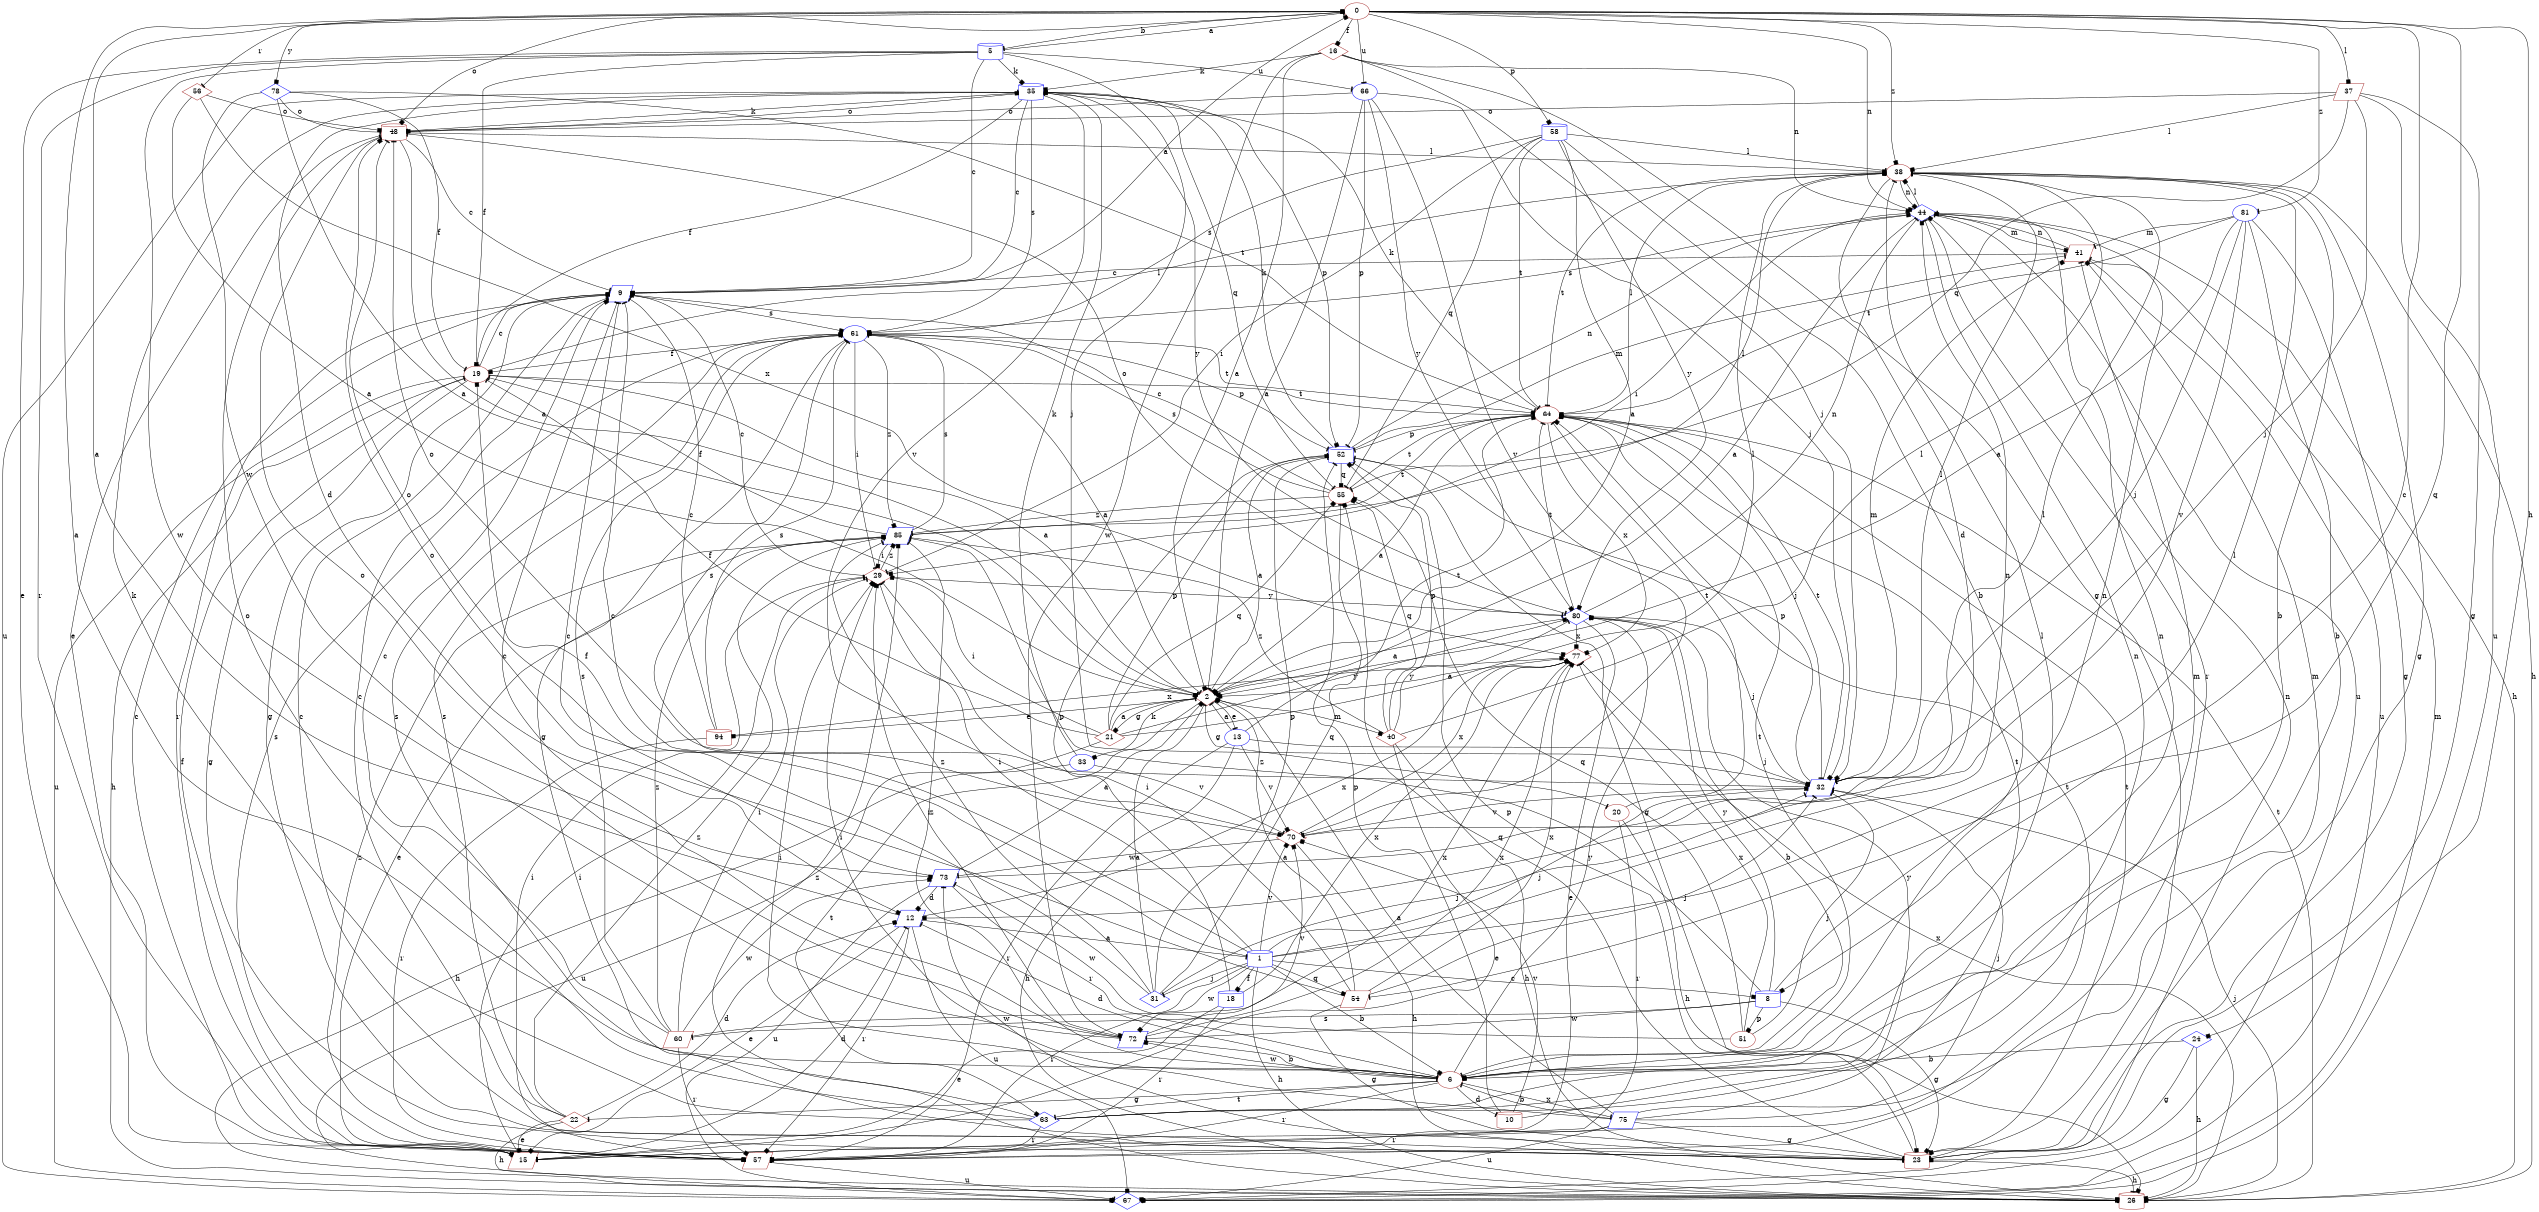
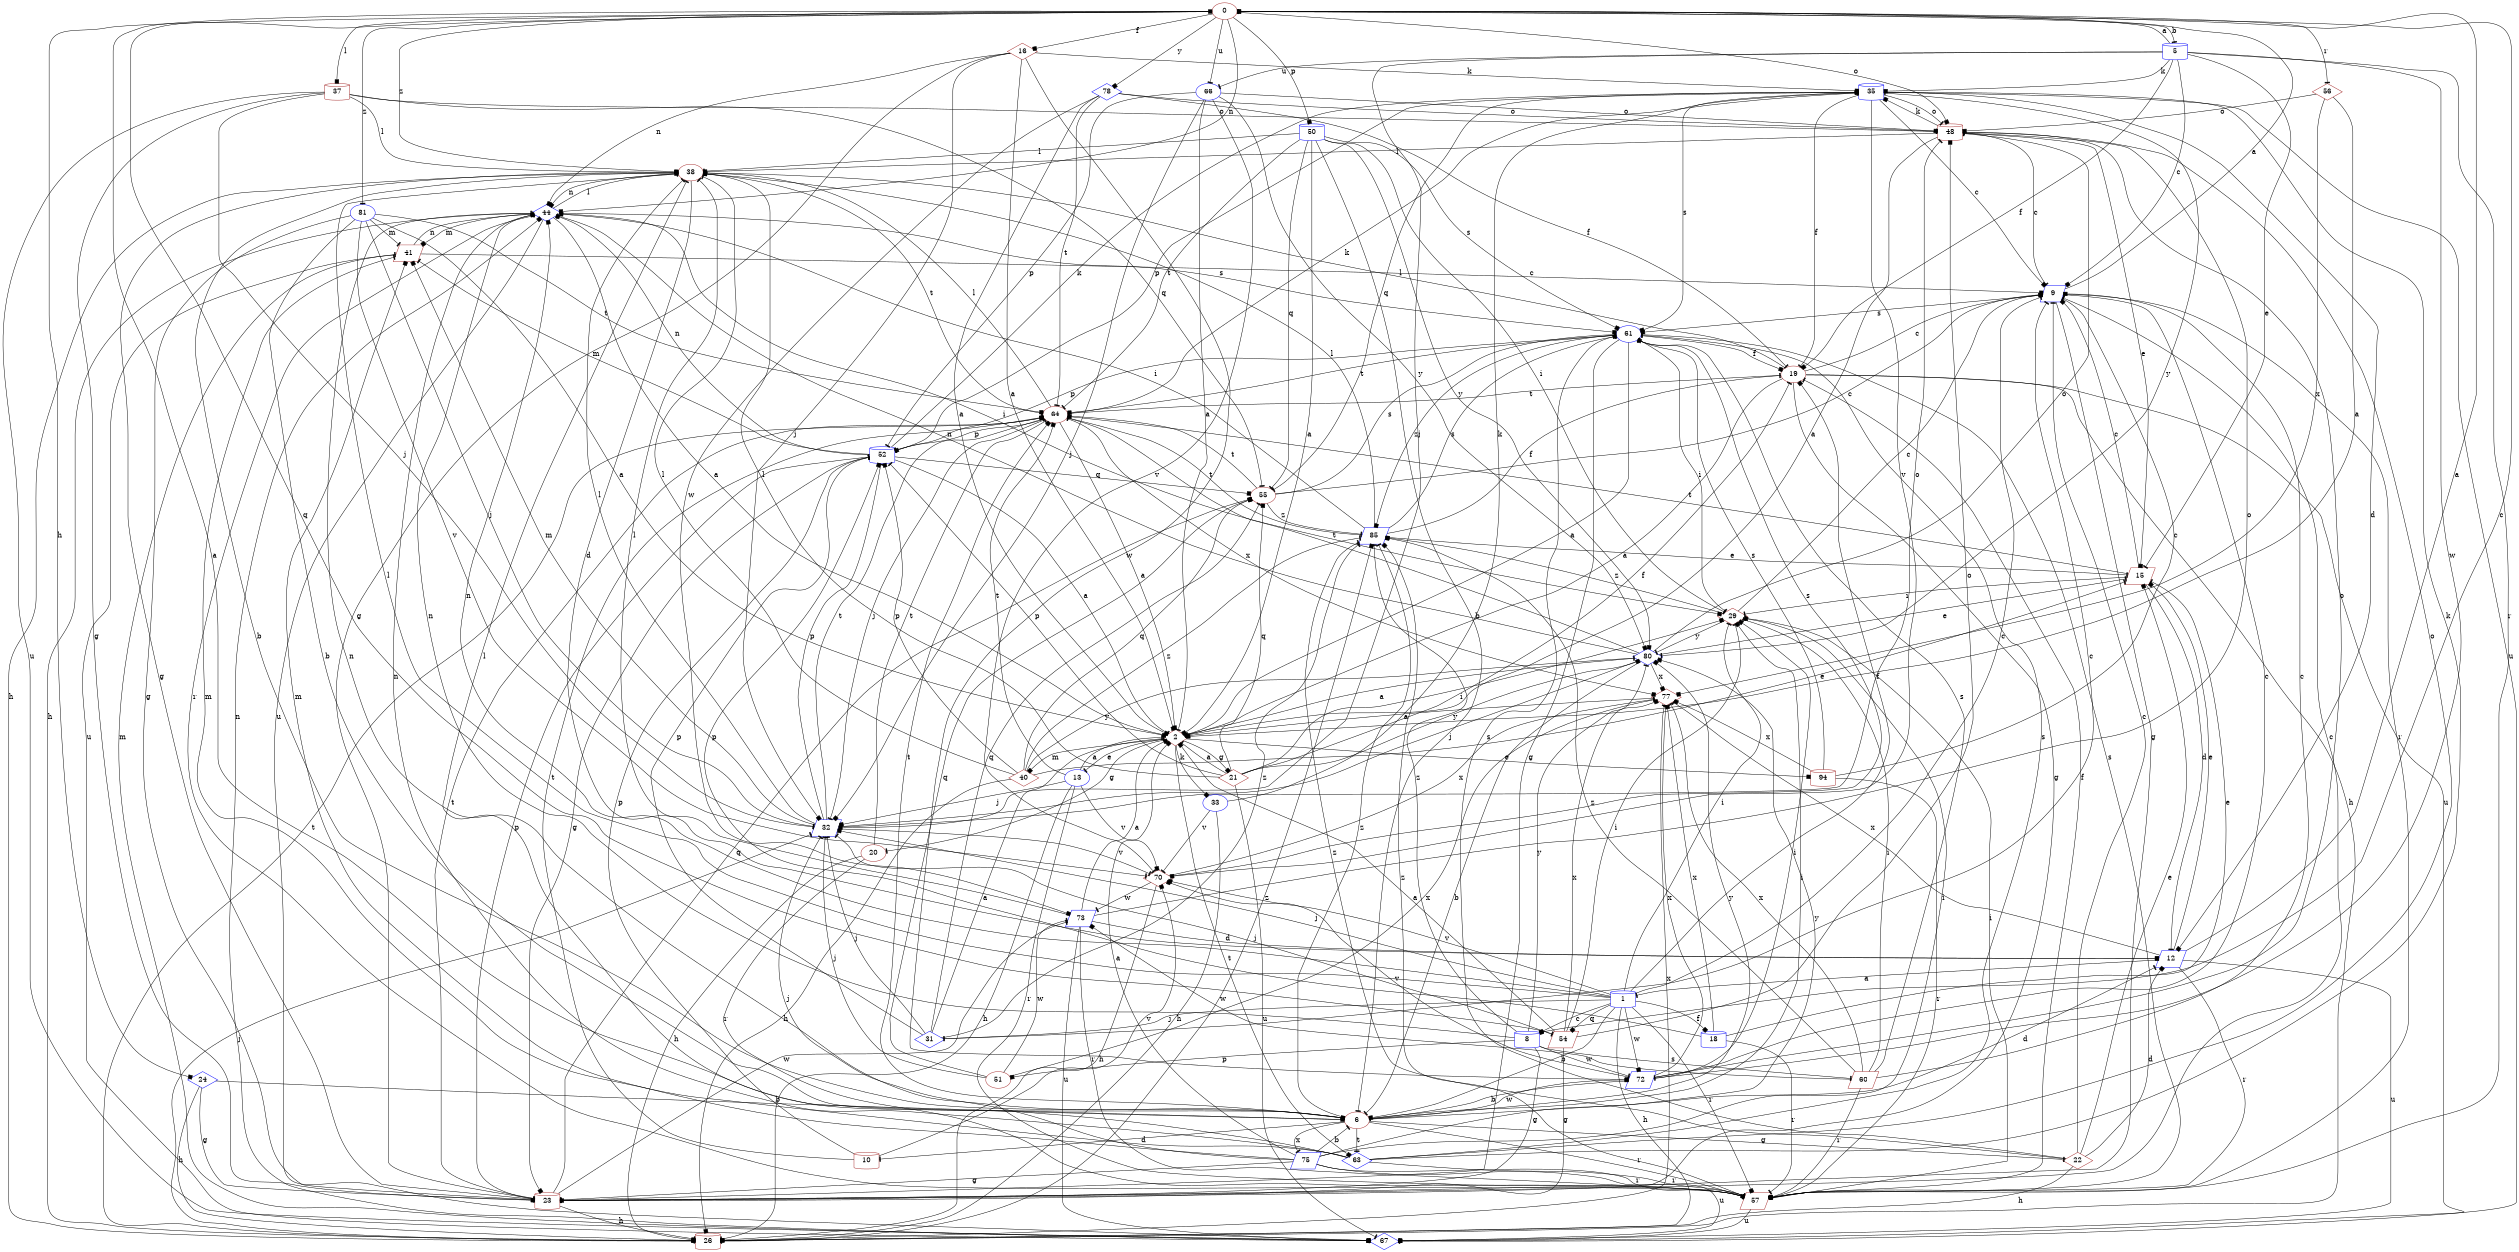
(2349, 92) -> (337, 92)
(1554, 132) -> (1312, 132)
(881, 553) -> (982, 333)
(1201, 1027) -> (1318, 1171)
